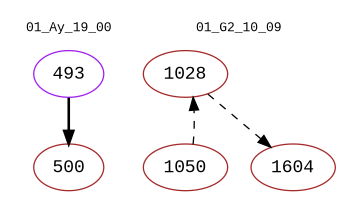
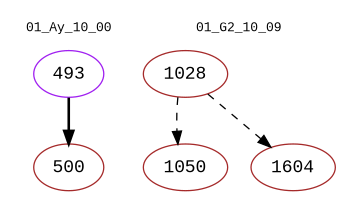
(69, 28) -> (69, 28)
(194, 127) -> (177, 114)
